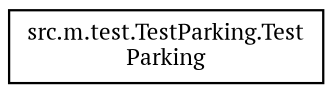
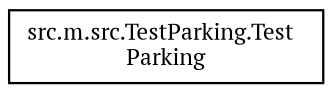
(166, 47) -> (166, 47)
